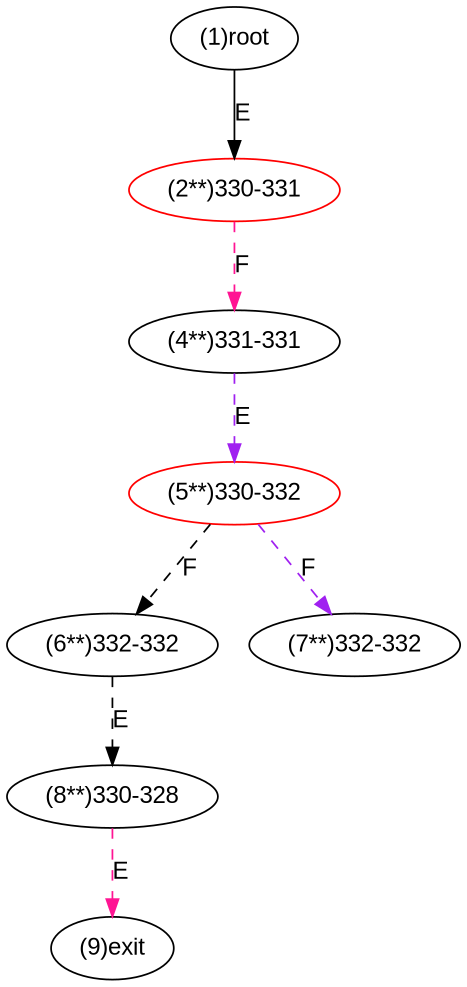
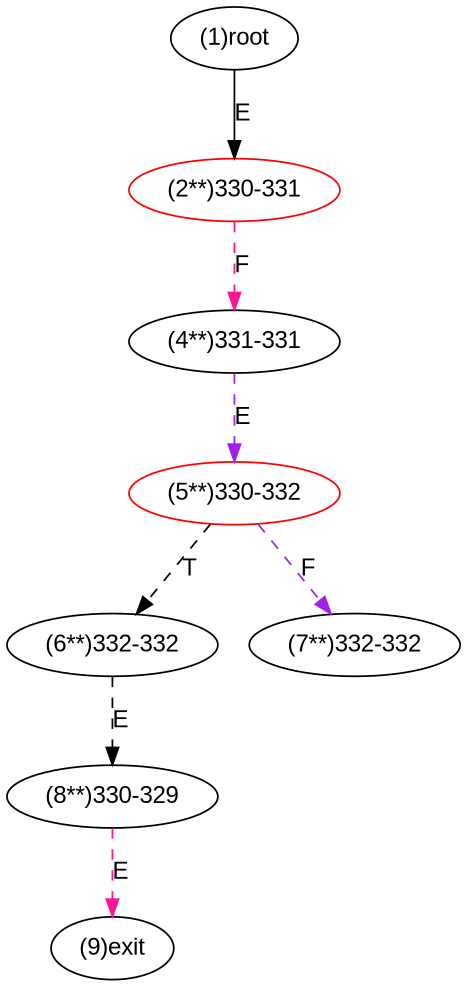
(190, 569) -> (190, 569)
(112, 797) -> (112, 797)
